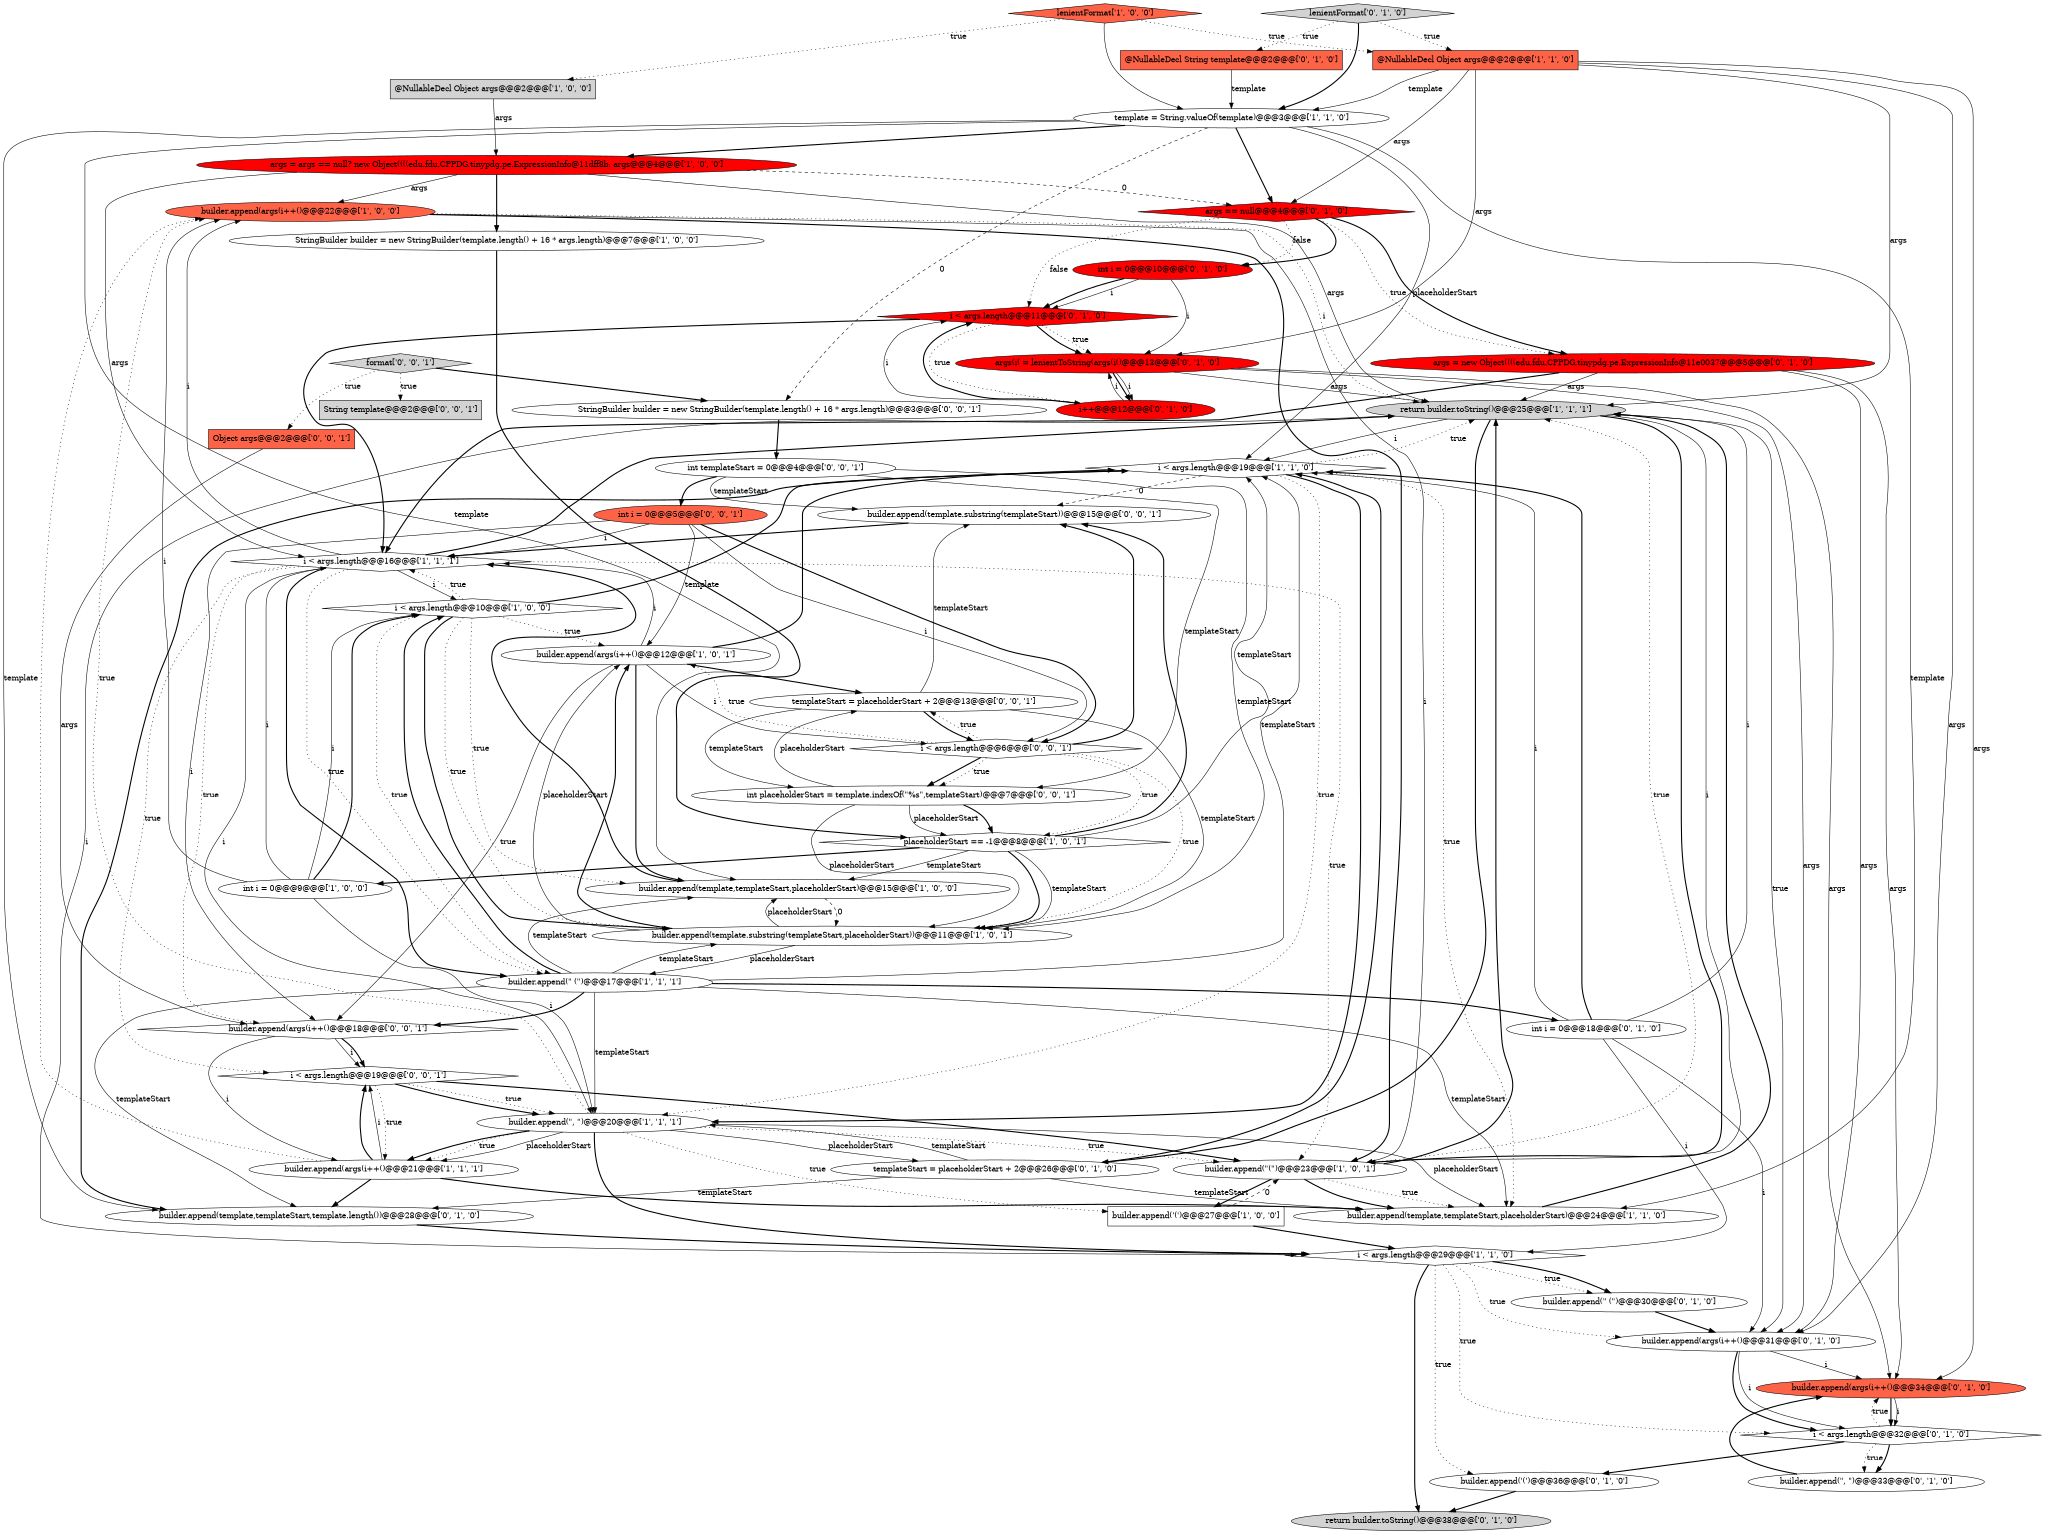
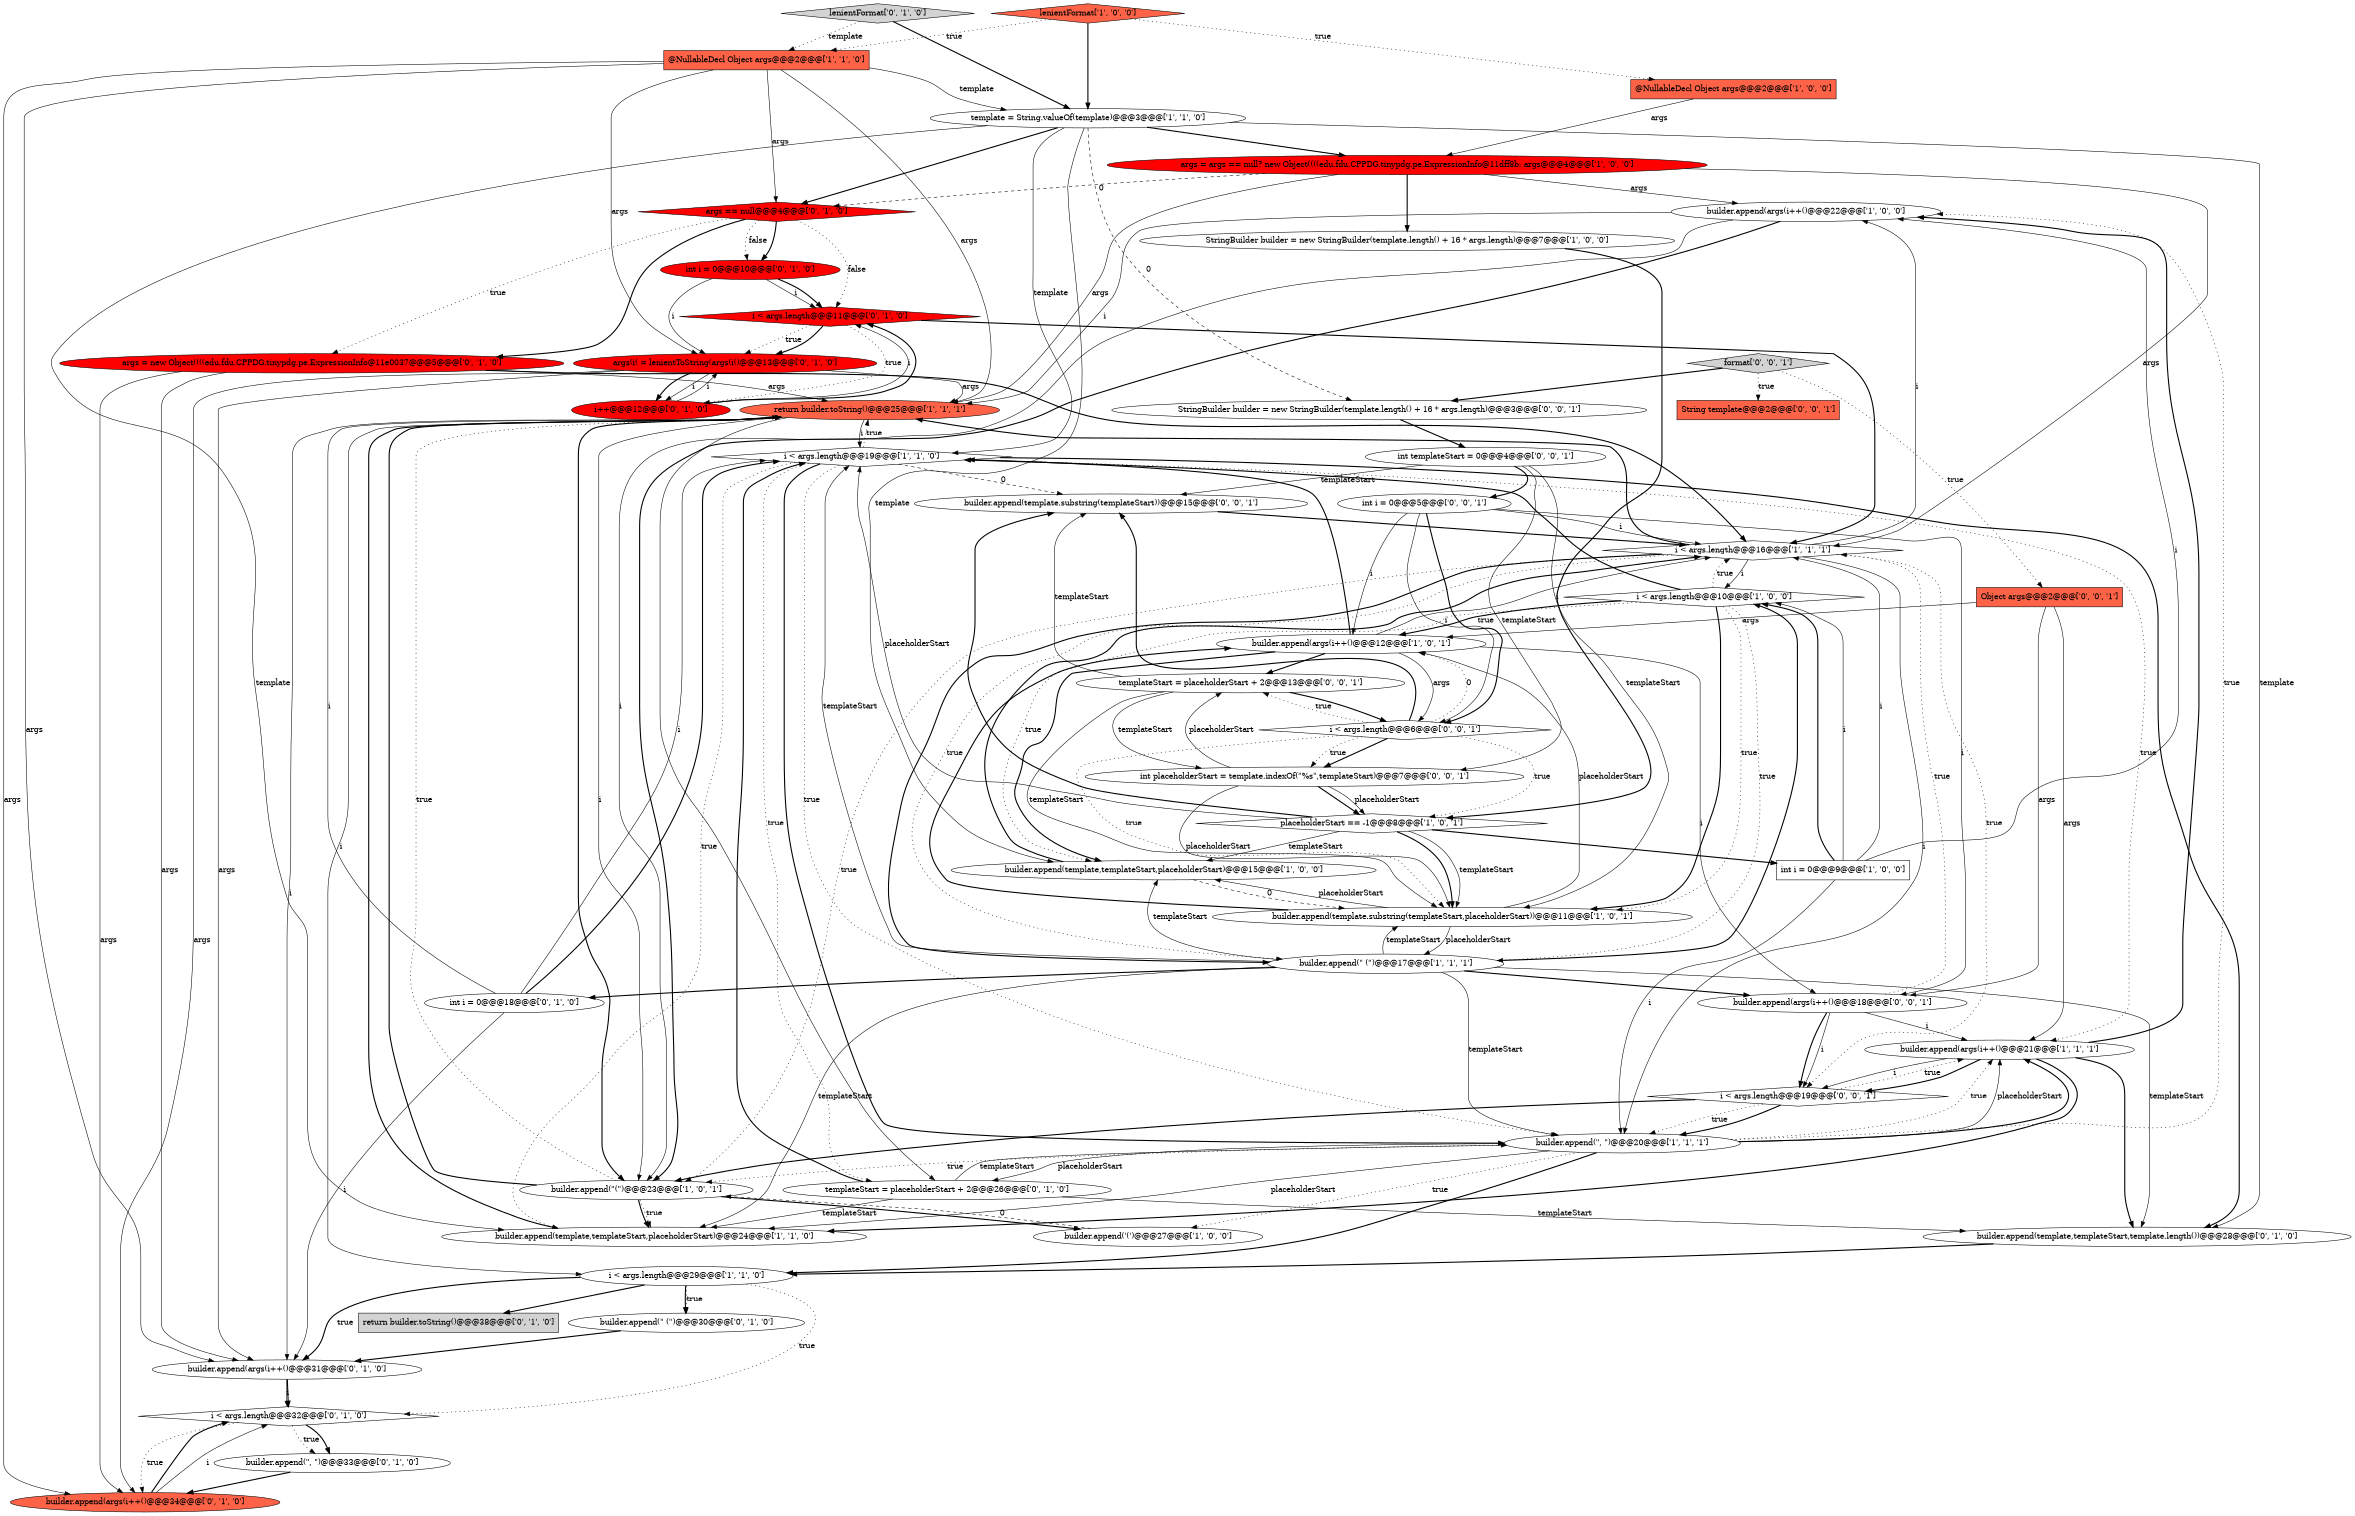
(1432, 37) -> (845, 37)
(1231, 60) -> none
(1124, 79) -> (1088, 63)
(493, 89) -> (1733, 89)
(300, 212) -> (1806, 212)
(969, 222) -> (1276, 218)
(1445, 293) -> (1051, 293)
(400, 410) -> (1758, 410)
(1496, 410) -> (870, 410)
none -> (1805, 509)
(680, 515) -> (1424, 504)
(702, 585) -> (1371, 574)
none -> (1714, 620)
(549, 630) -> (1474, 617)
(1264, 655) -> (917, 644)
(715, 702) -> (1442, 683)
(737, 702) -> (1469, 683)
(40, 765) -> (2198, 557)
(202, 796) -> (1931, 768)
none -> (767, 825)
none -> (2063, 828)
(508, 842) -> (1701, 823)
(305, 889) -> (1843, 870)
(1780, 889) -> (291, 894)
(1485, 917) -> (675, 774)
(328, 1029) -> (1832, 1003)
(1724, 1210) -> none
(1196, 1216) -> (1148, 1237)
(1321, 1237) -> none
(1435, 1256) -> (686, 1276)
(1520, 1324) -> (430, 1288)
(1813, 1364) -> none
(1544, 1482) -> none
(1421, 1521) -> (458, 1323)
